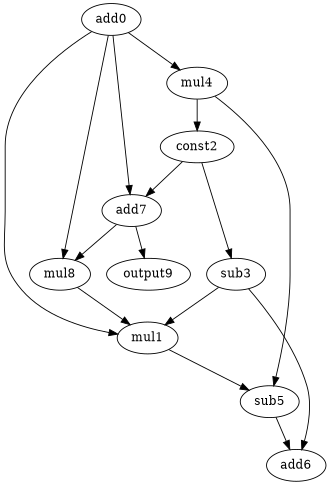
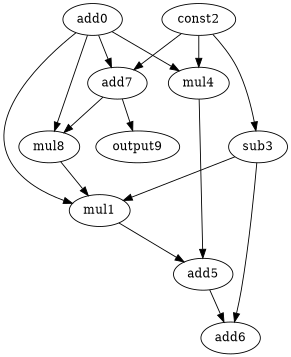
(197, 111) -> (199, 47)
(270, 402) -> (203, 274)
